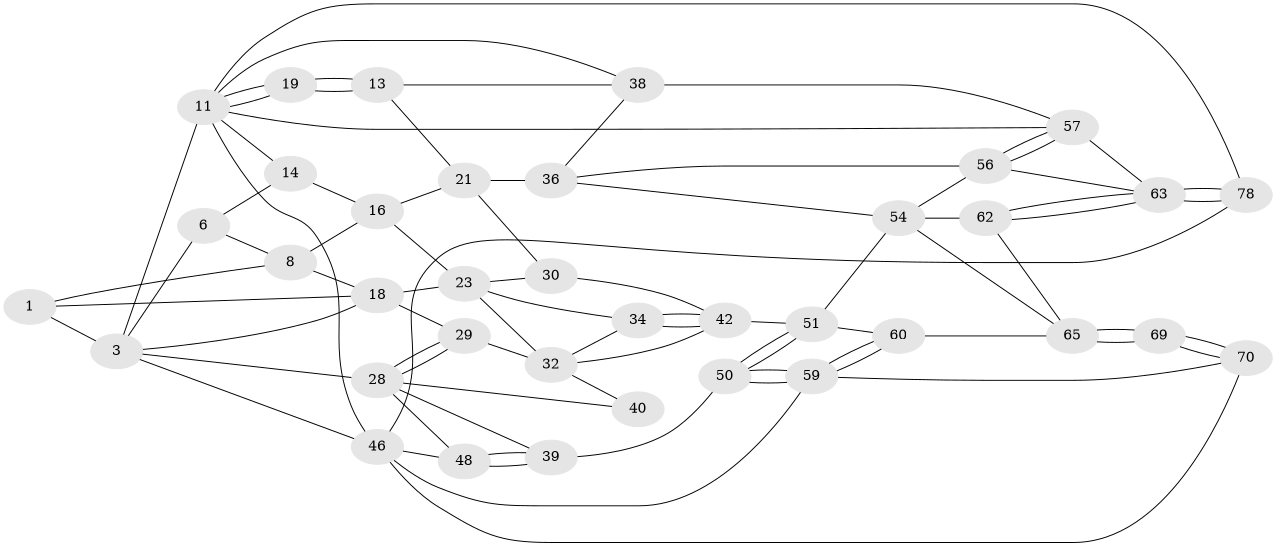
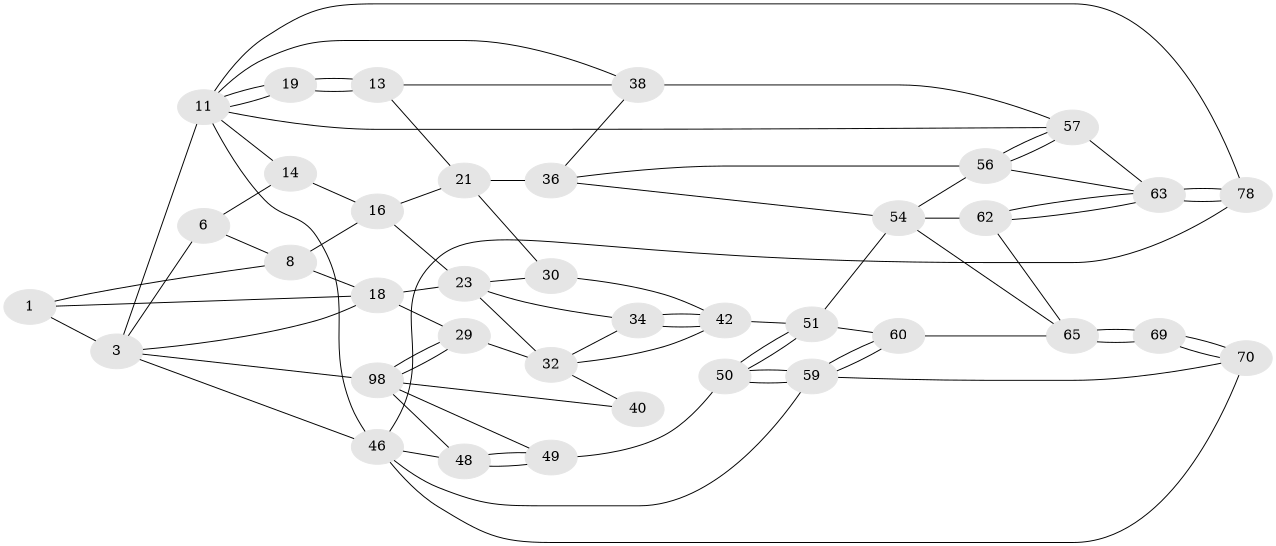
(377, 380) -> (377, 380)
(551, 458) -> (551, 458)
